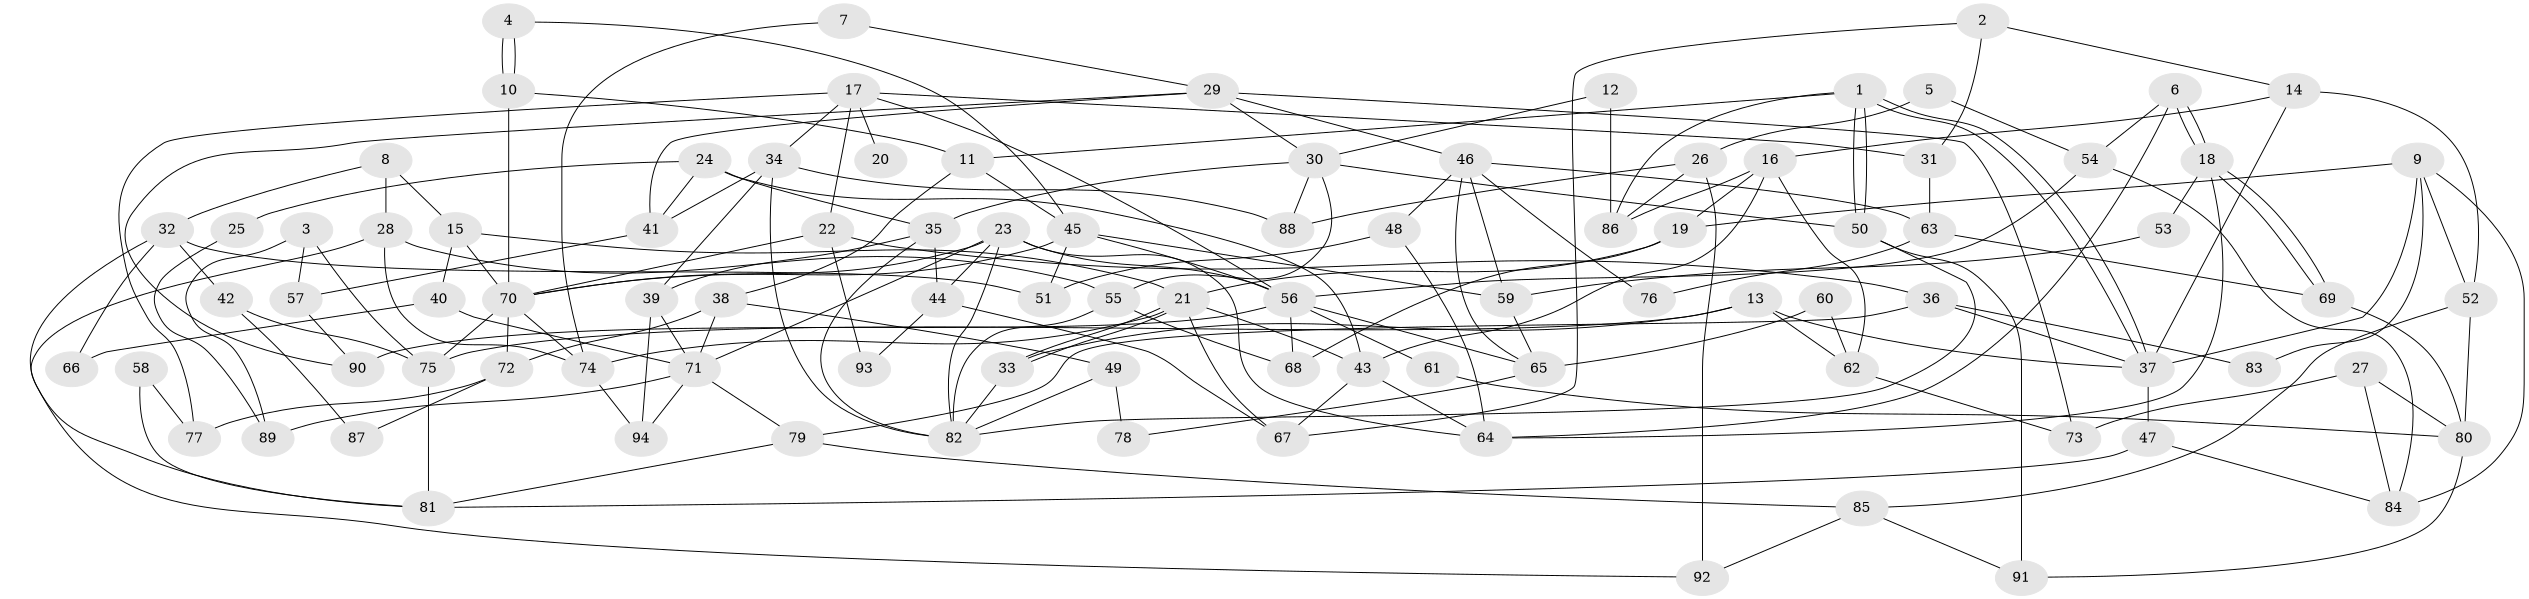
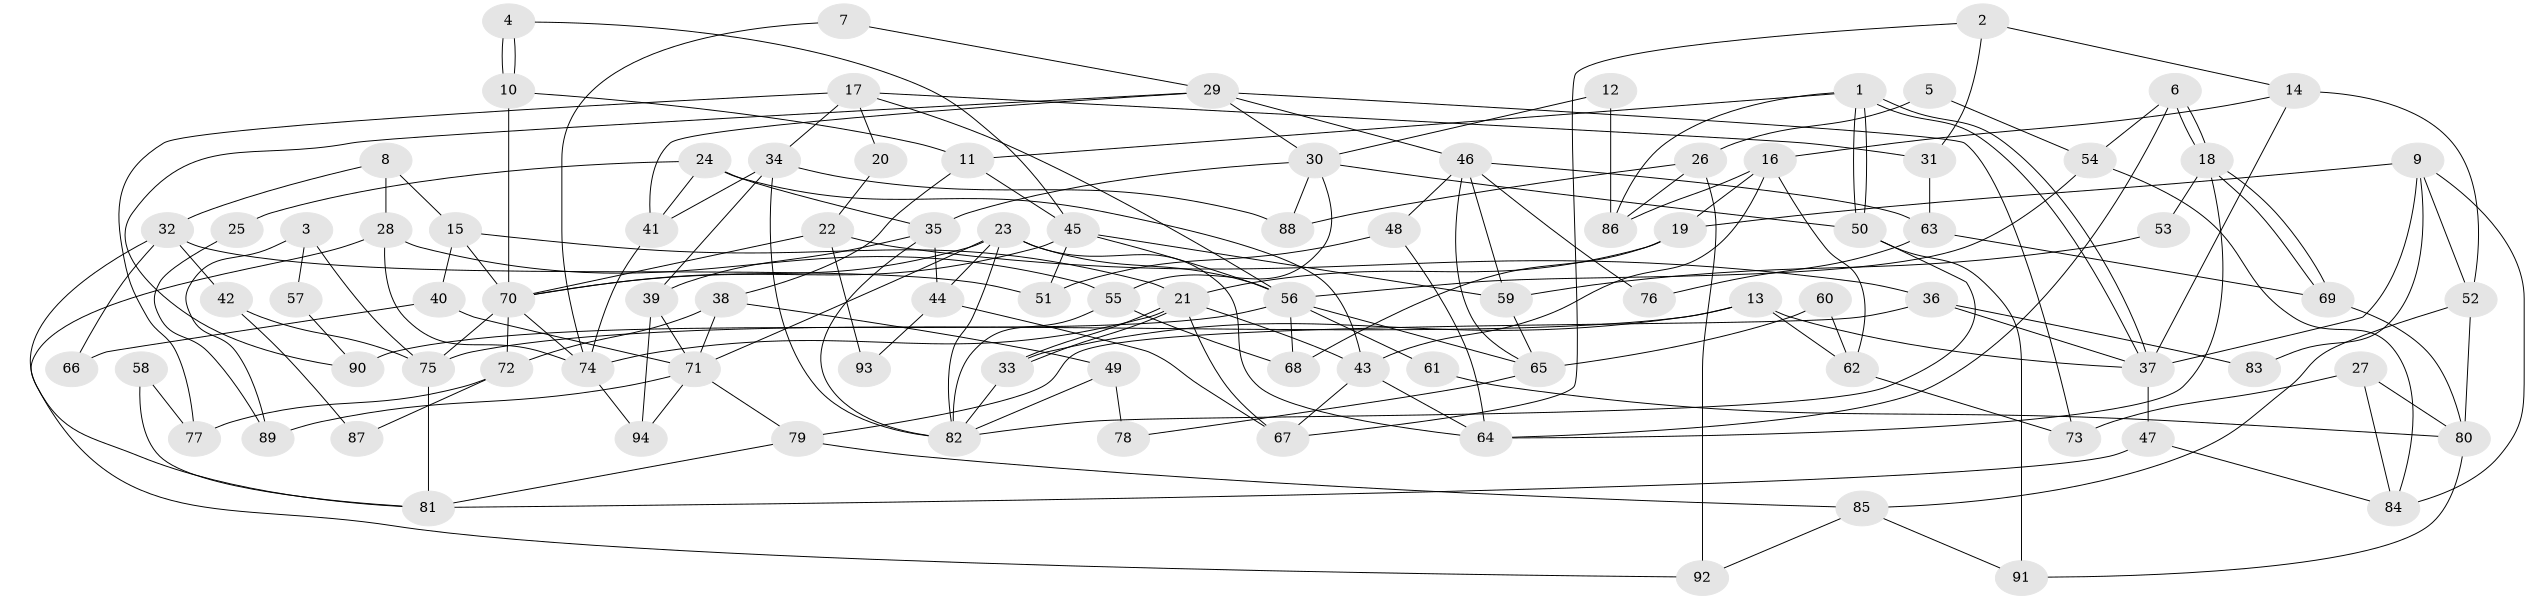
(841, 160) -> (857, 191)
(520, 256) -> (611, 296)
